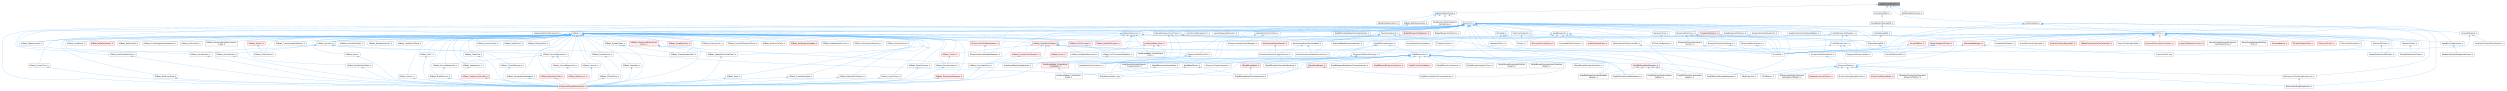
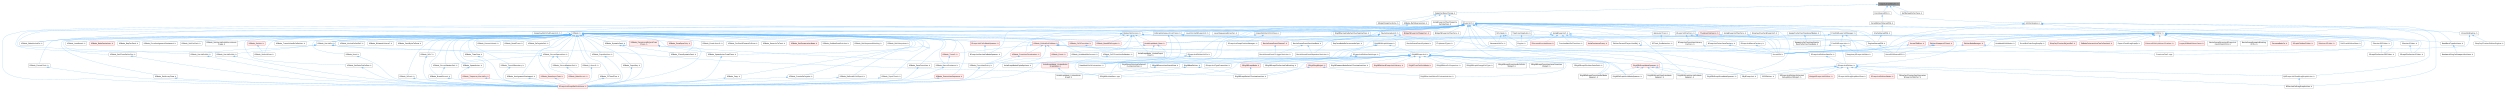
none -> (1807, 44)
